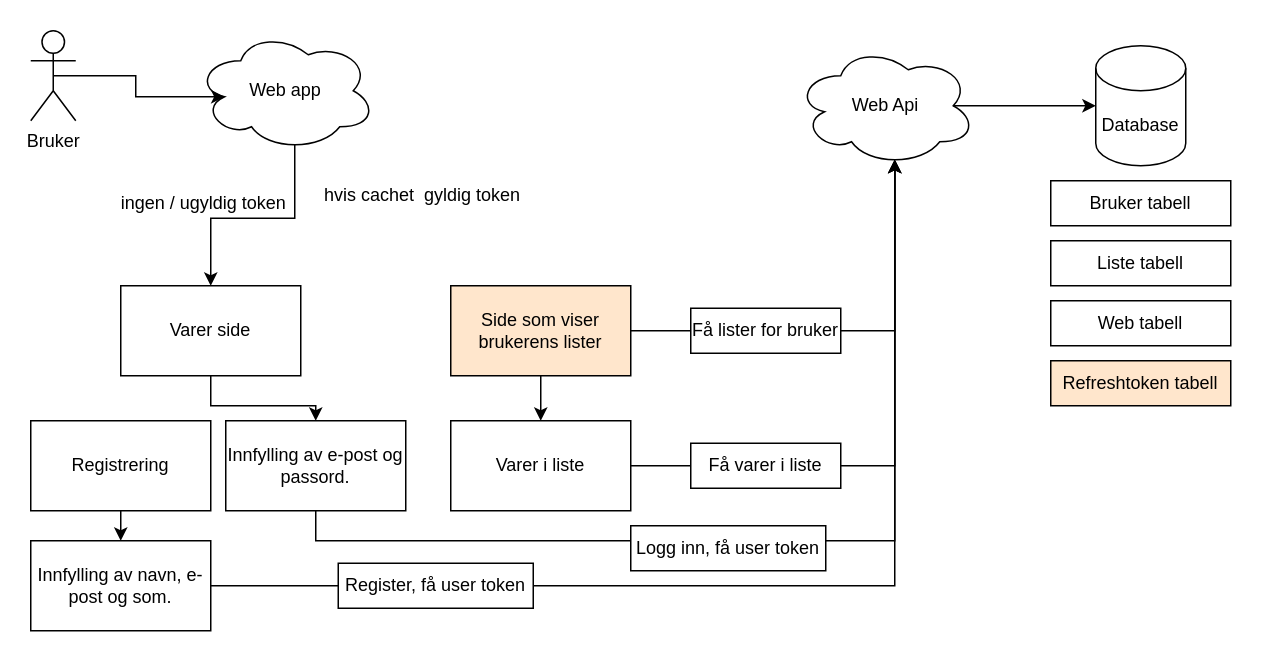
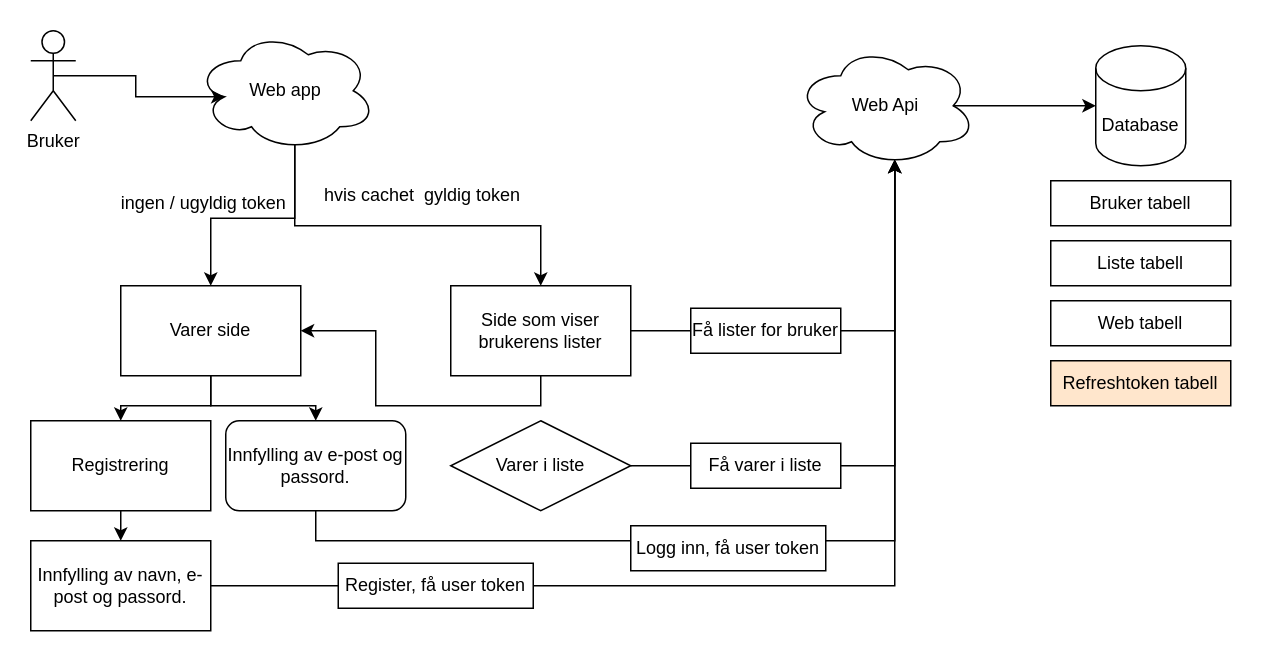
none -> (439, 226)
(541, 331) -> (541, 331)
none -> (163, 406)
(541, 407) -> (390, 406)
(316, 466) -> (316, 466)
(541, 466) -> (541, 466)
(121, 586) -> (121, 586)
